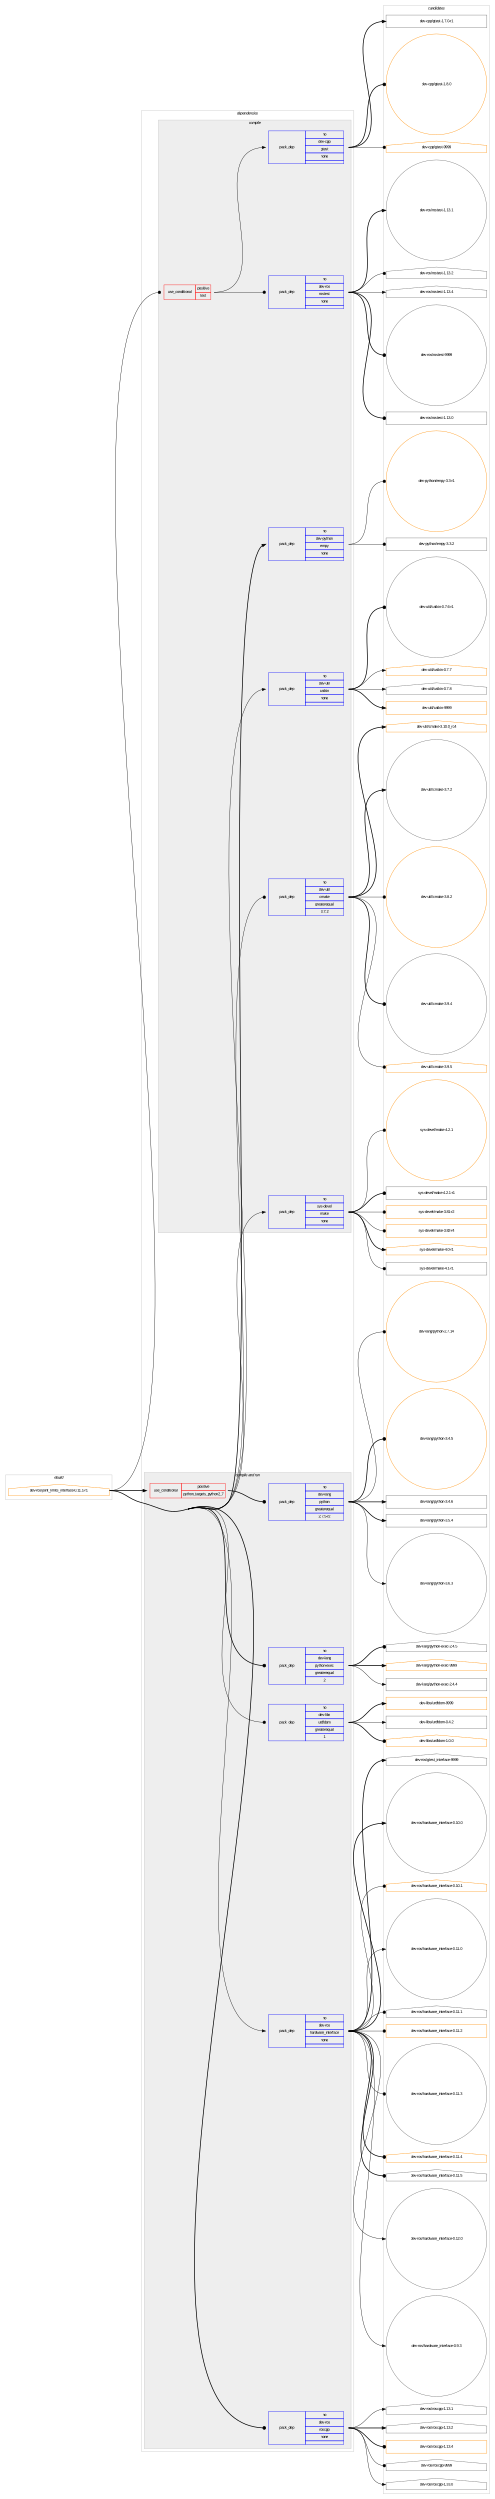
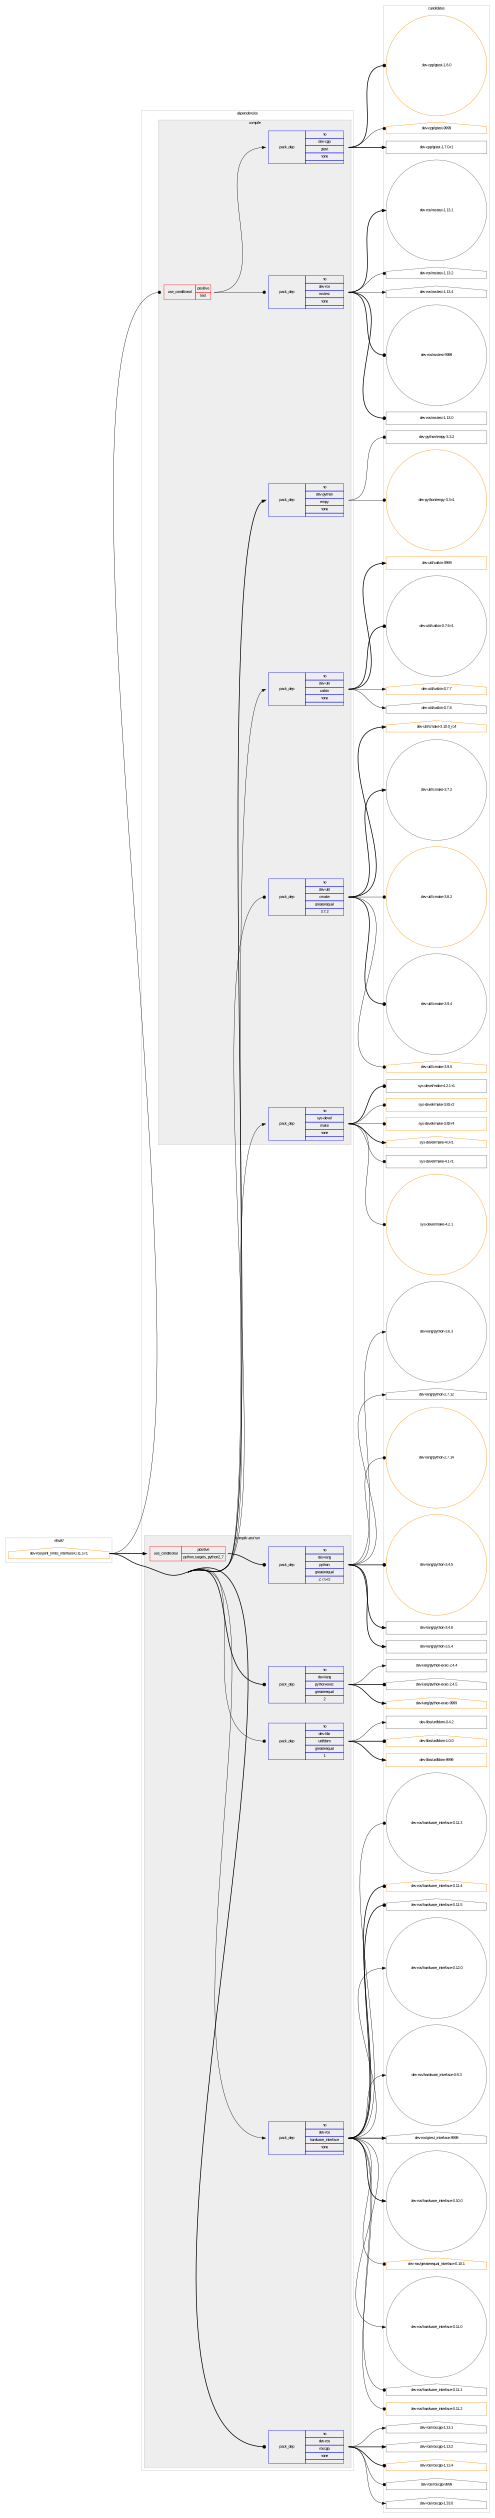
none -> (436, 1395)
(436, 1886) -> (436, 2264)
(436, 2447) -> (436, 2466)
